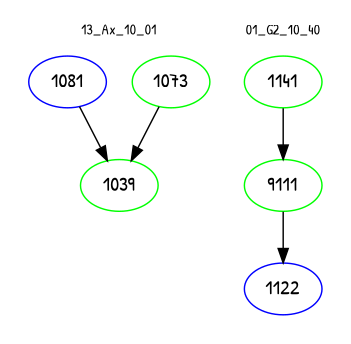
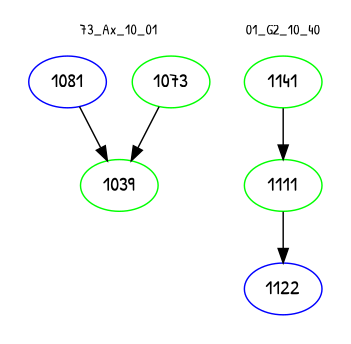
(119, 31) -> (119, 31)
(283, 185) -> (283, 185)
